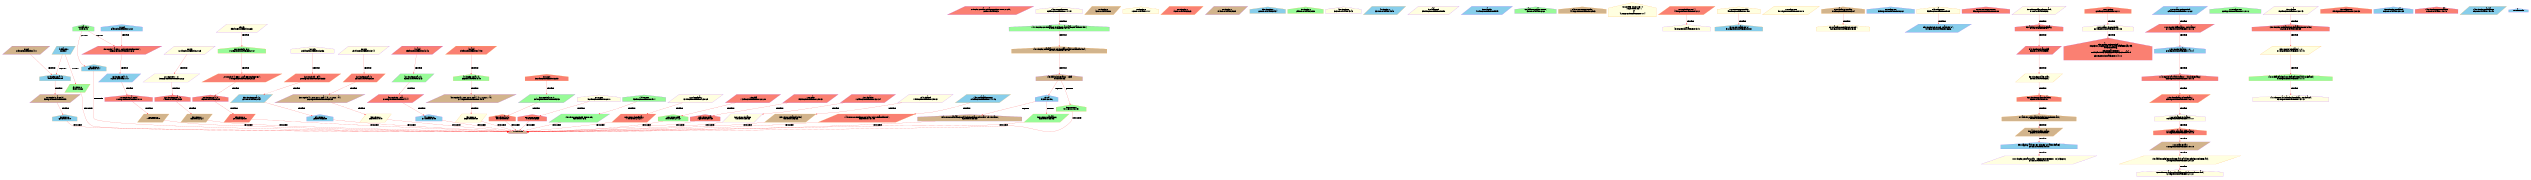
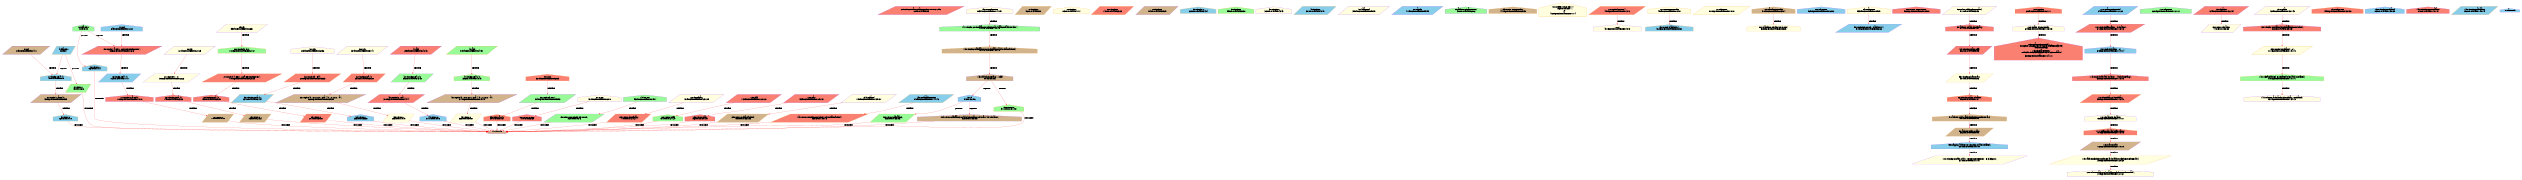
(471, 50) -> (472, 50)
(645, 128) -> none
